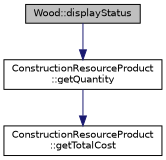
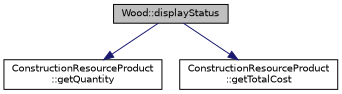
(83, 103) -> (207, 39)
